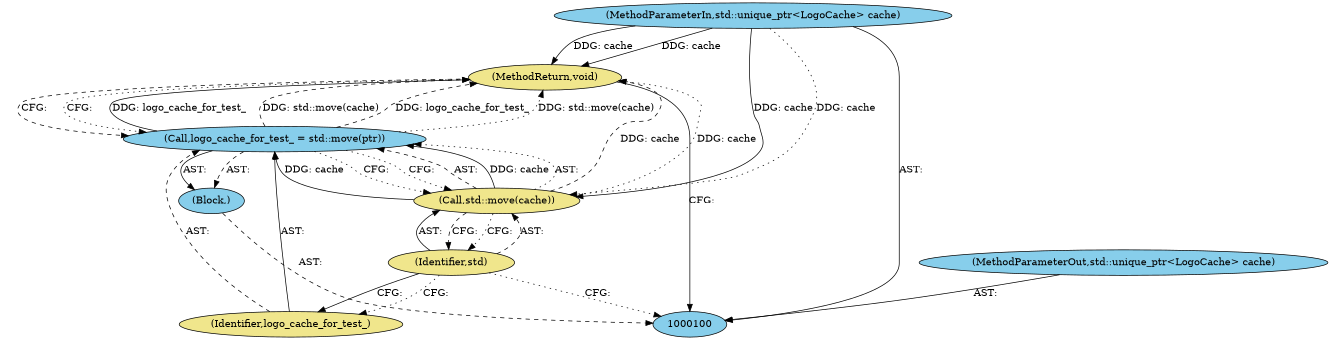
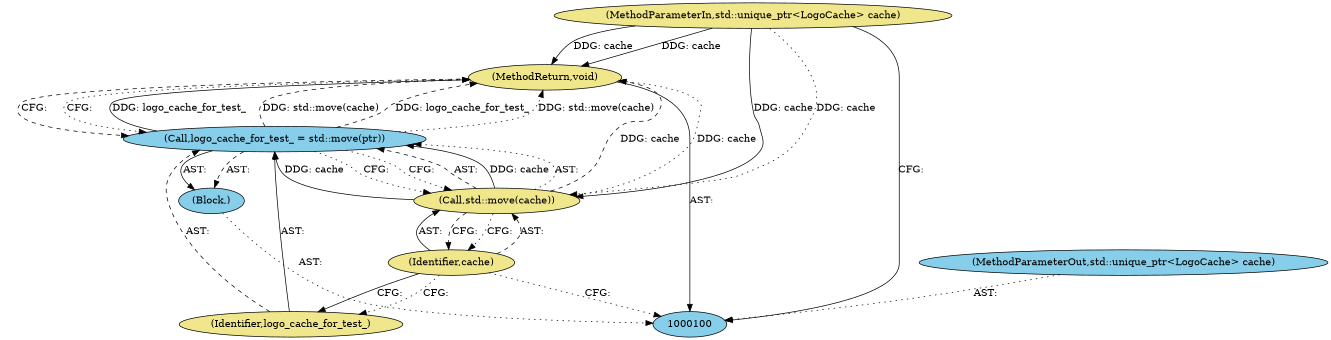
(753, 16) -> (753, 16)
(913, 170) -> (913, 170)
(703, 201) -> (703, 201)
(451, 263) -> (451, 263)
(896, 301) -> (896, 301)
(420, 311) -> (420, 311)
